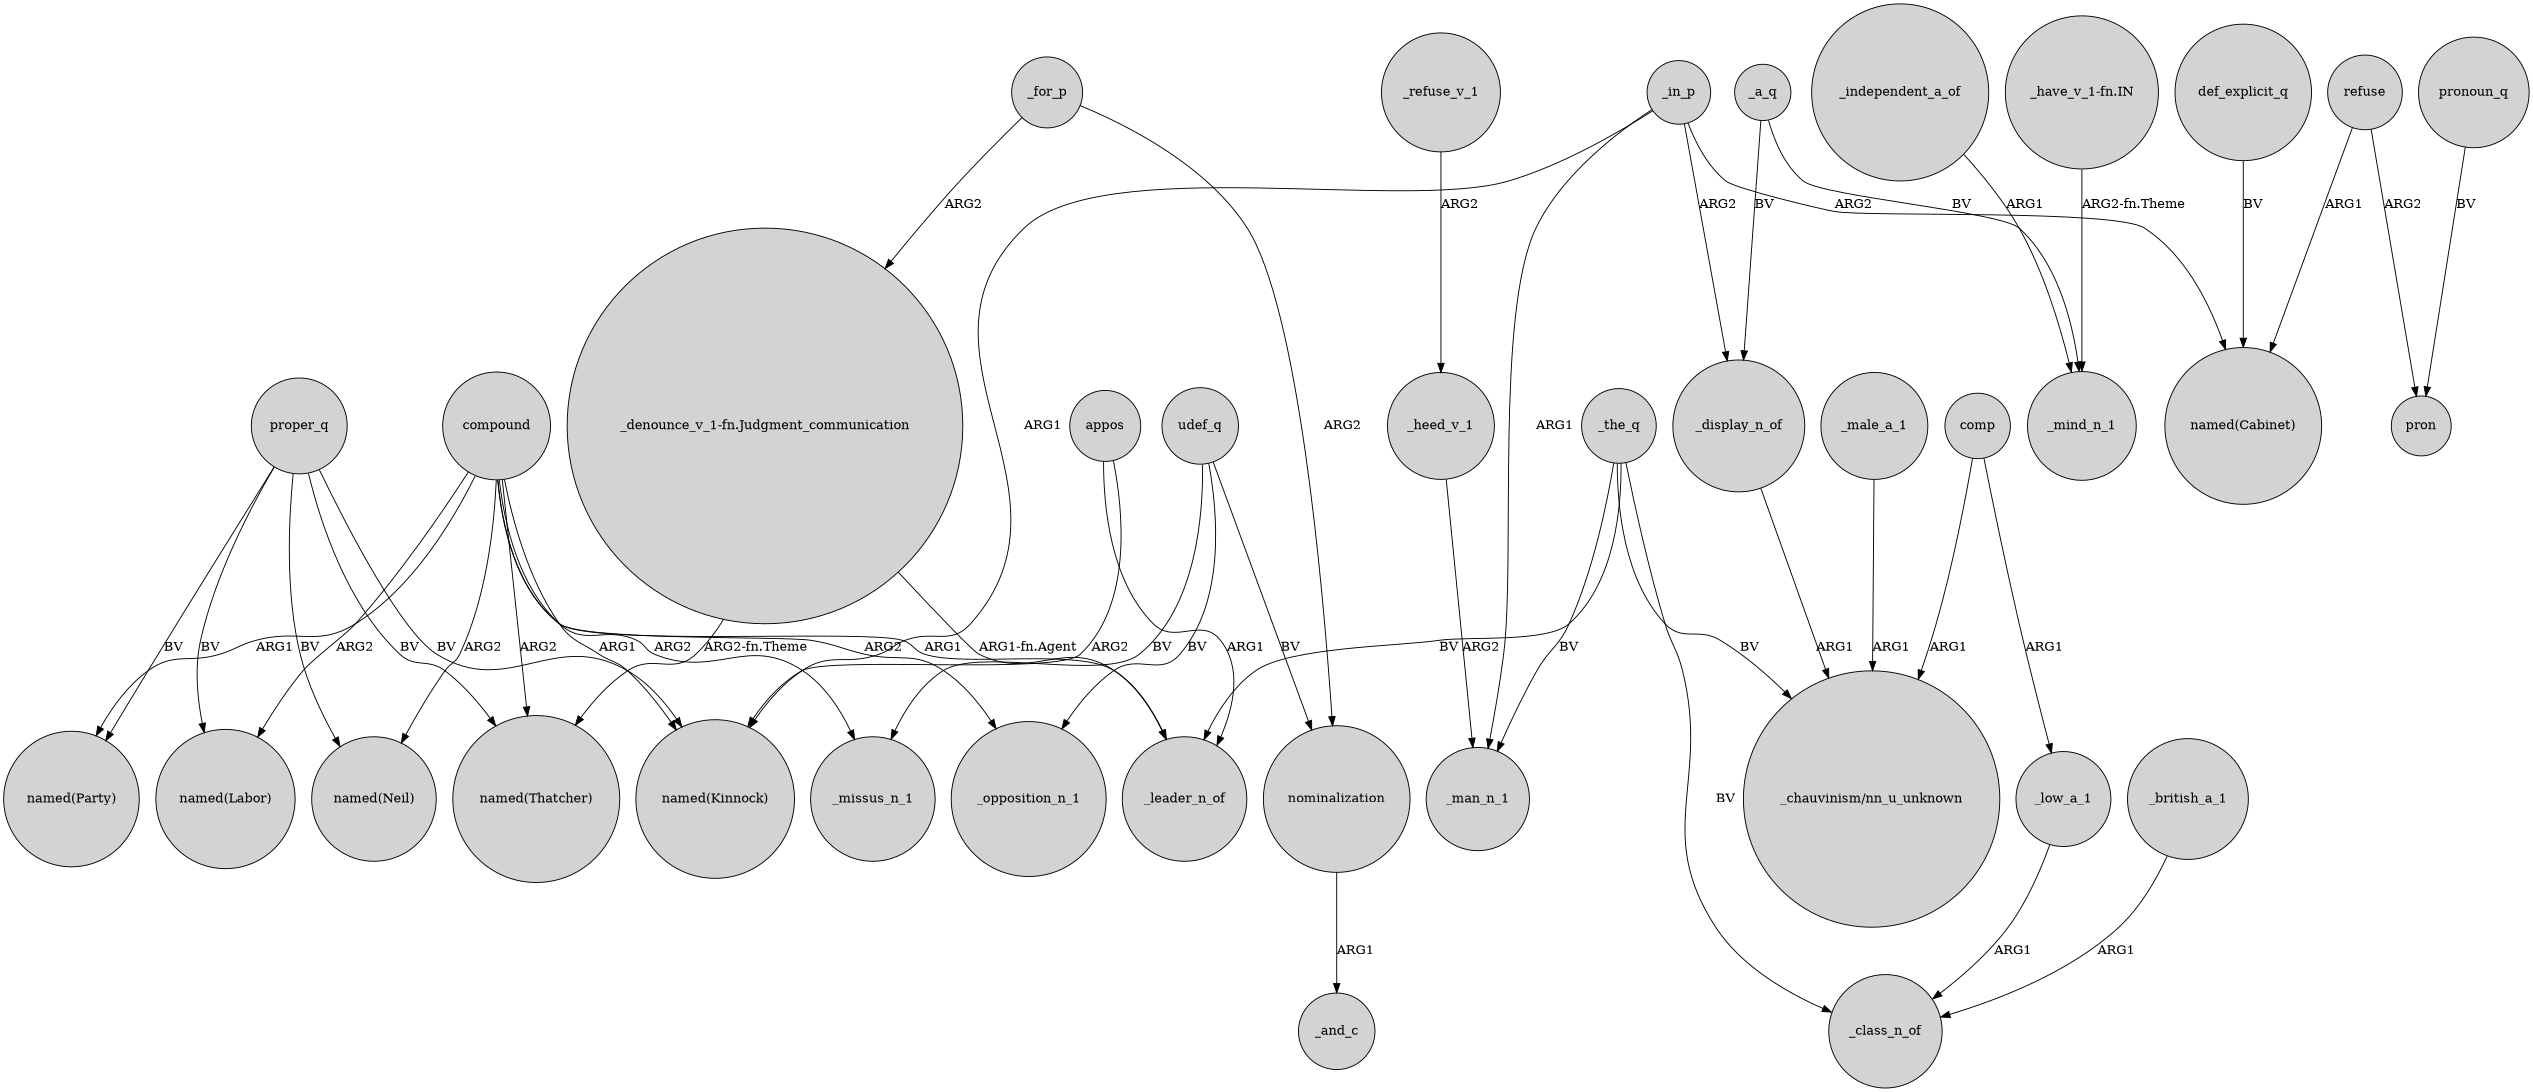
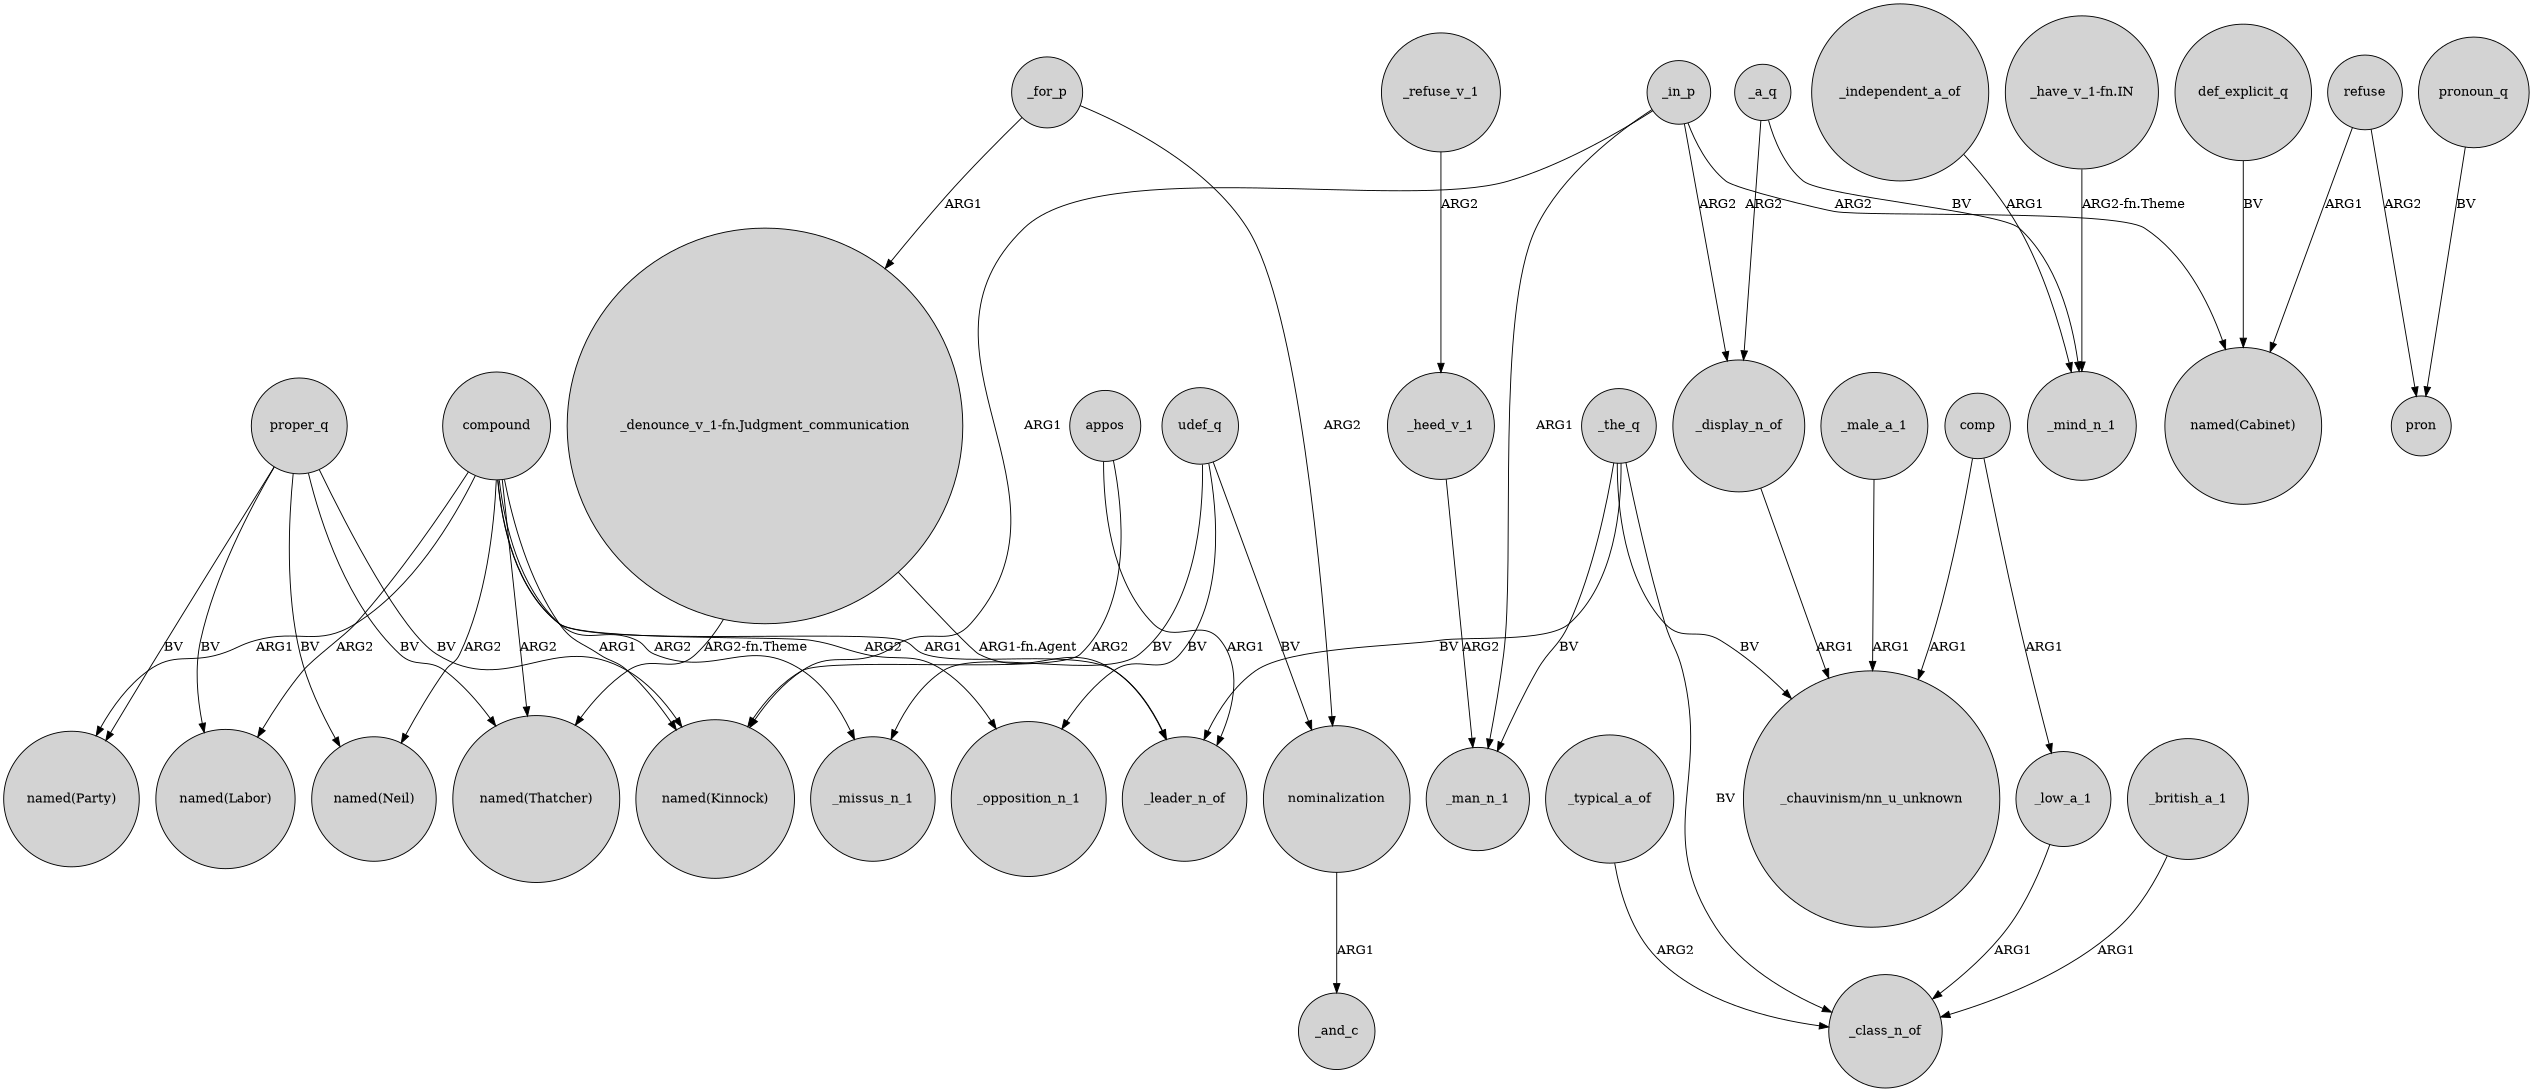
(964, 205) -> (964, 205)
(1764, 205) -> (1764, 205)
none -> (1610, 799)
